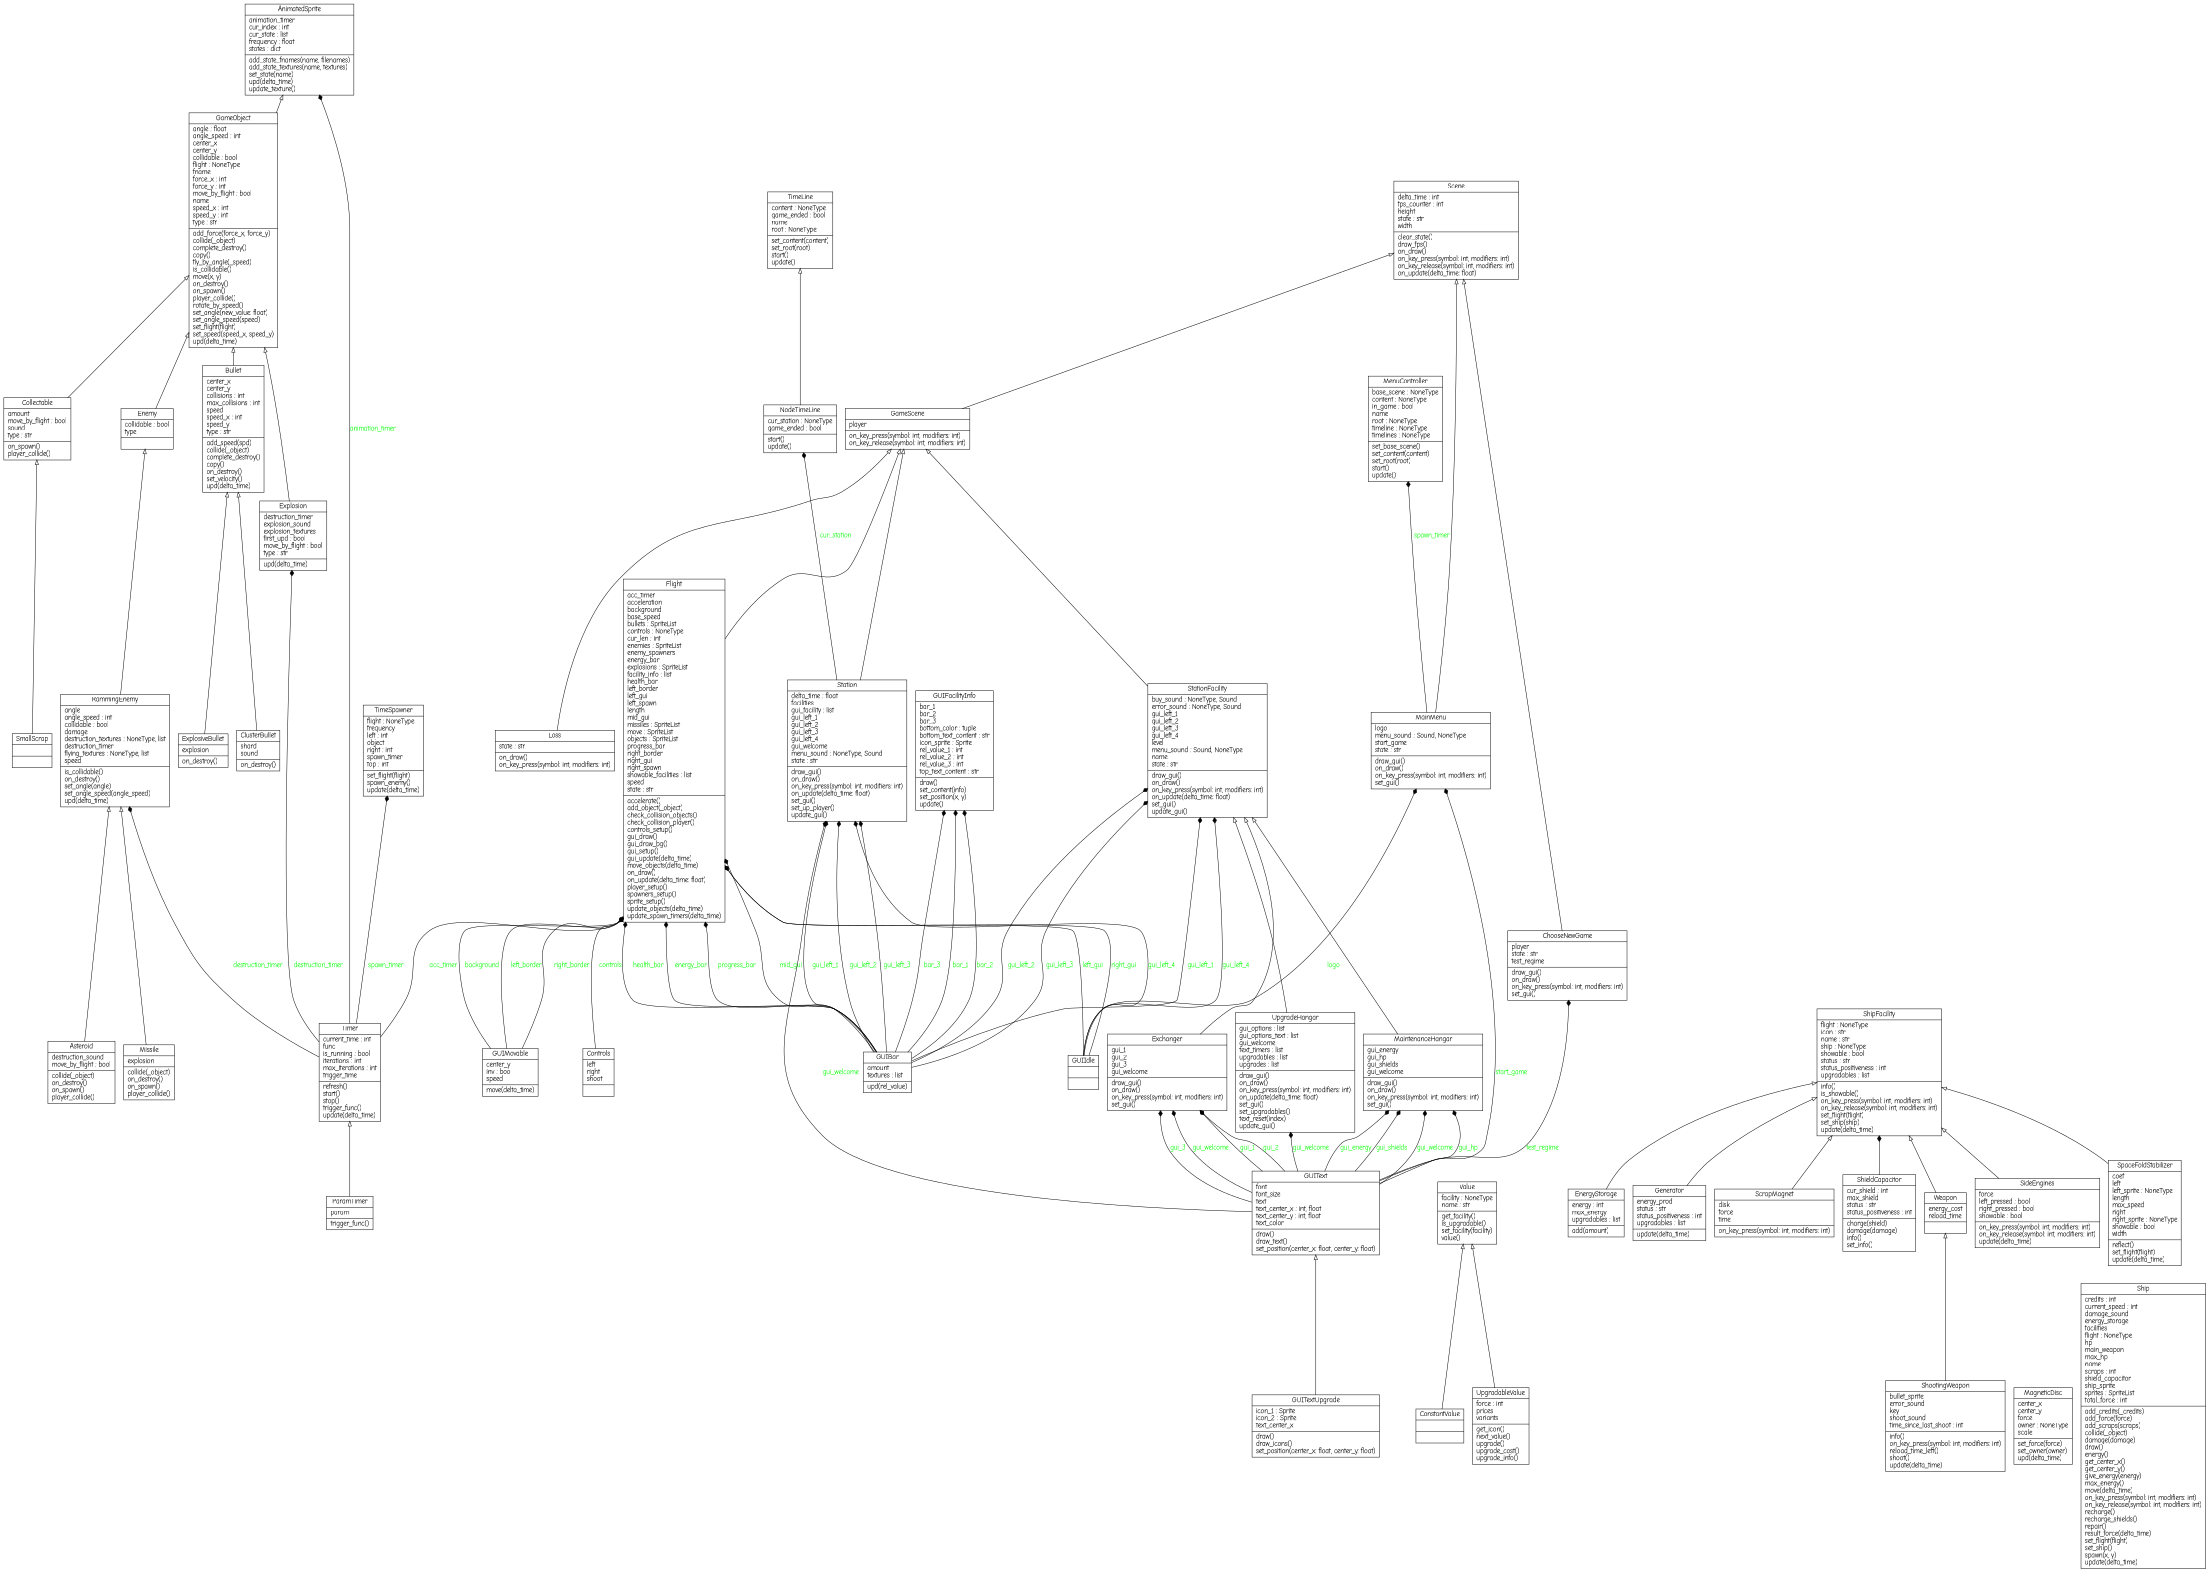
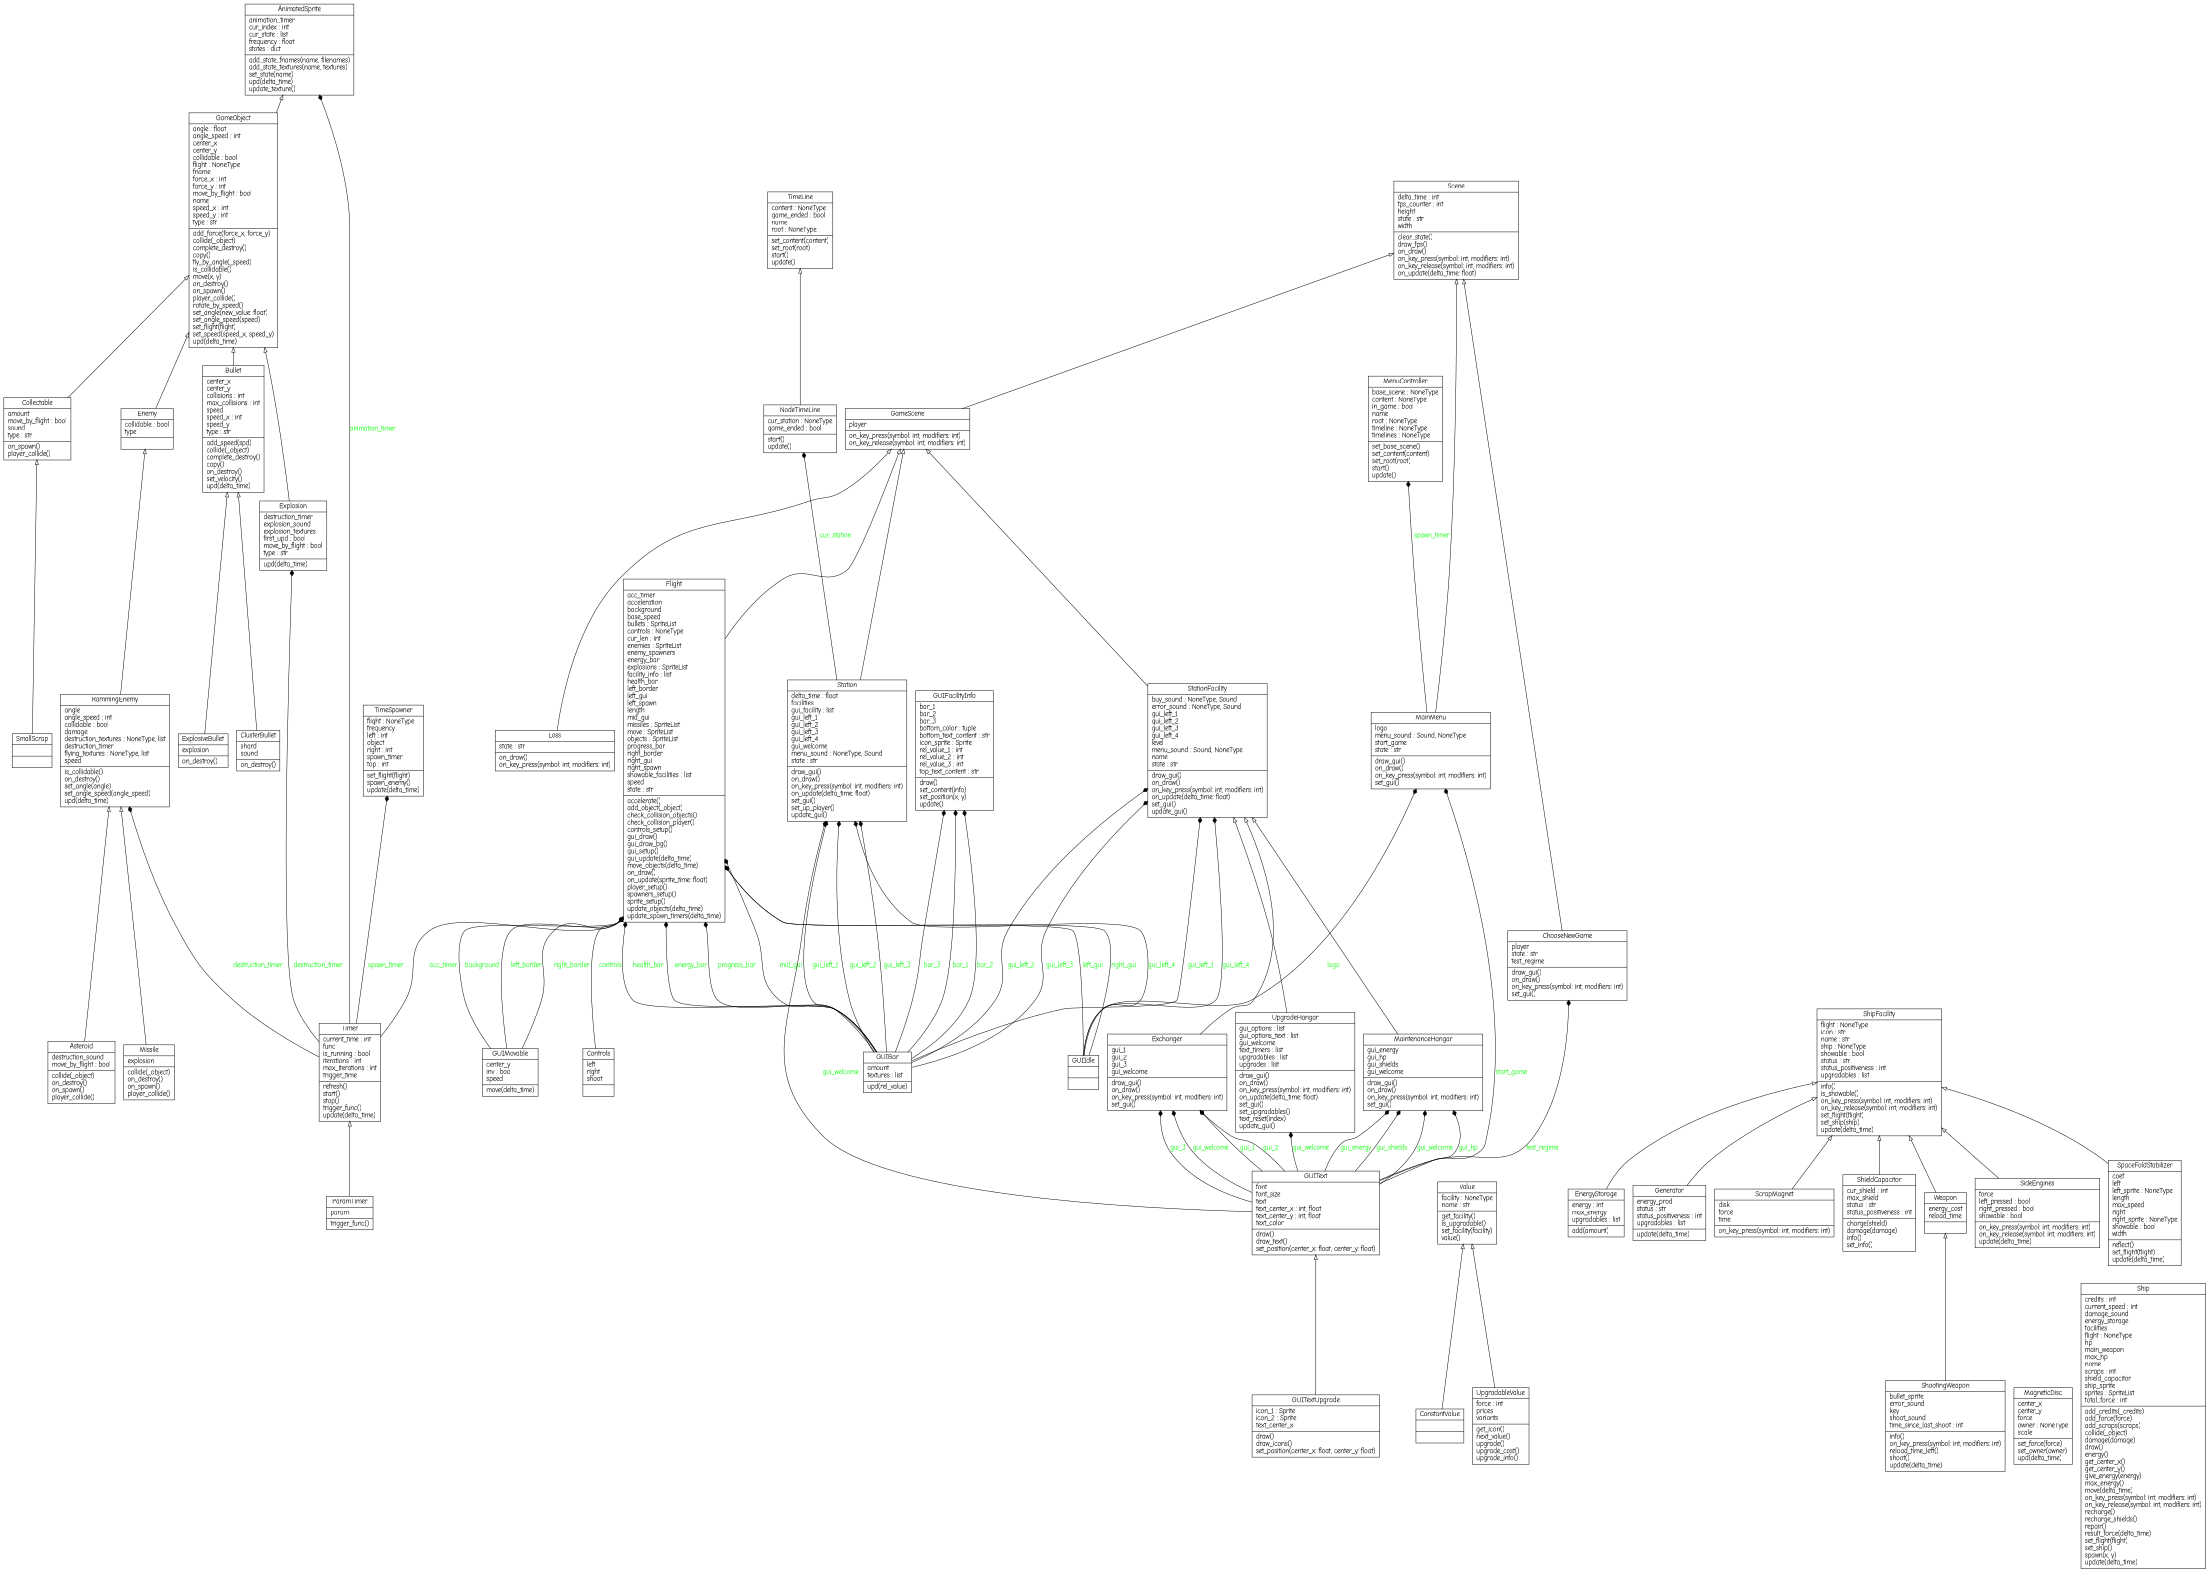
(667, 880) -> (667, 880)
(1879, 1158) -> (1879, 1158)
